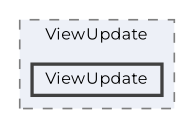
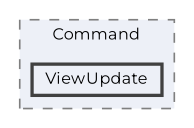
(97, 35) -> (97, 35)
